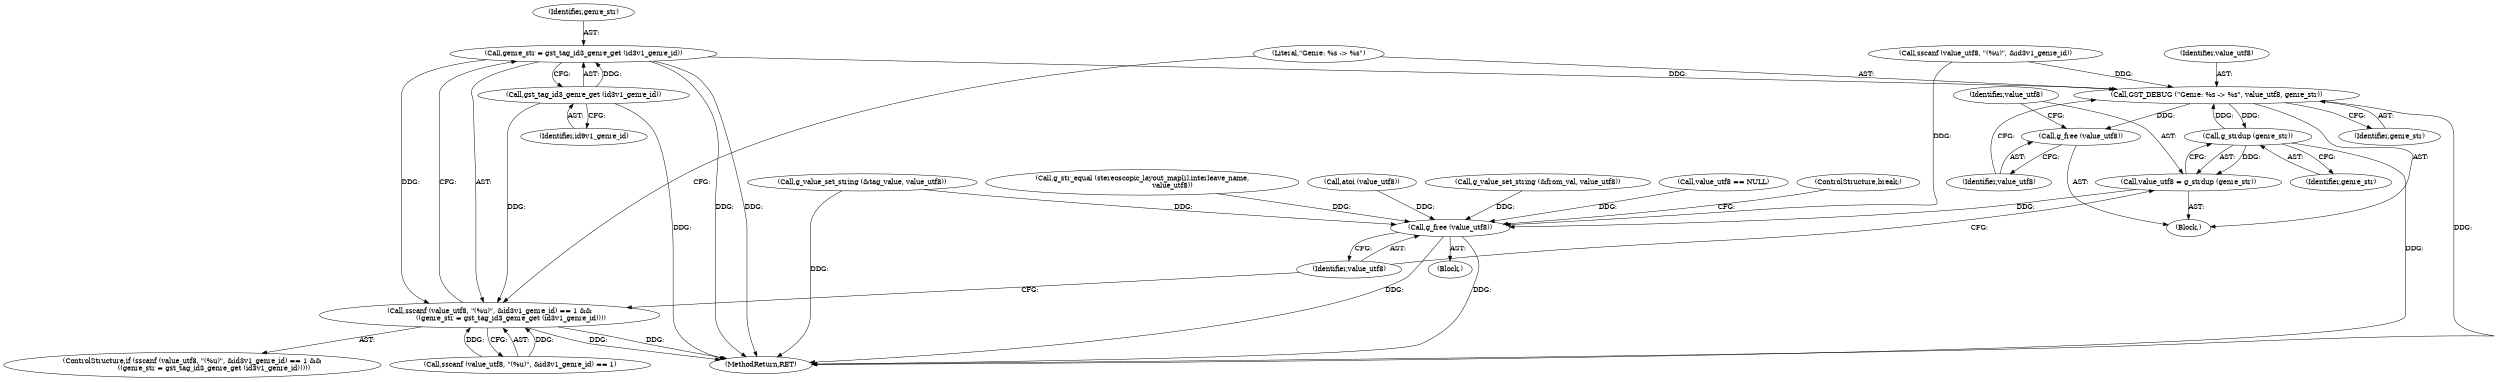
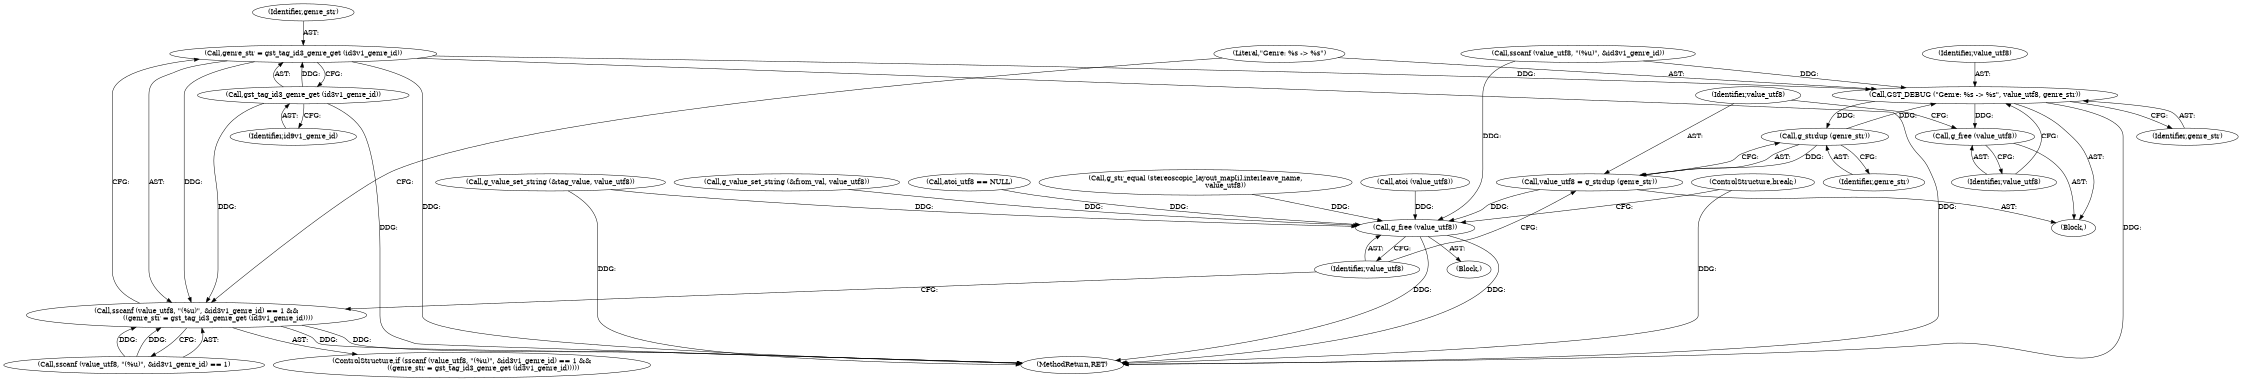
(1724, 182) -> (969, 182)
(2157, 342) -> (1485, 347)
